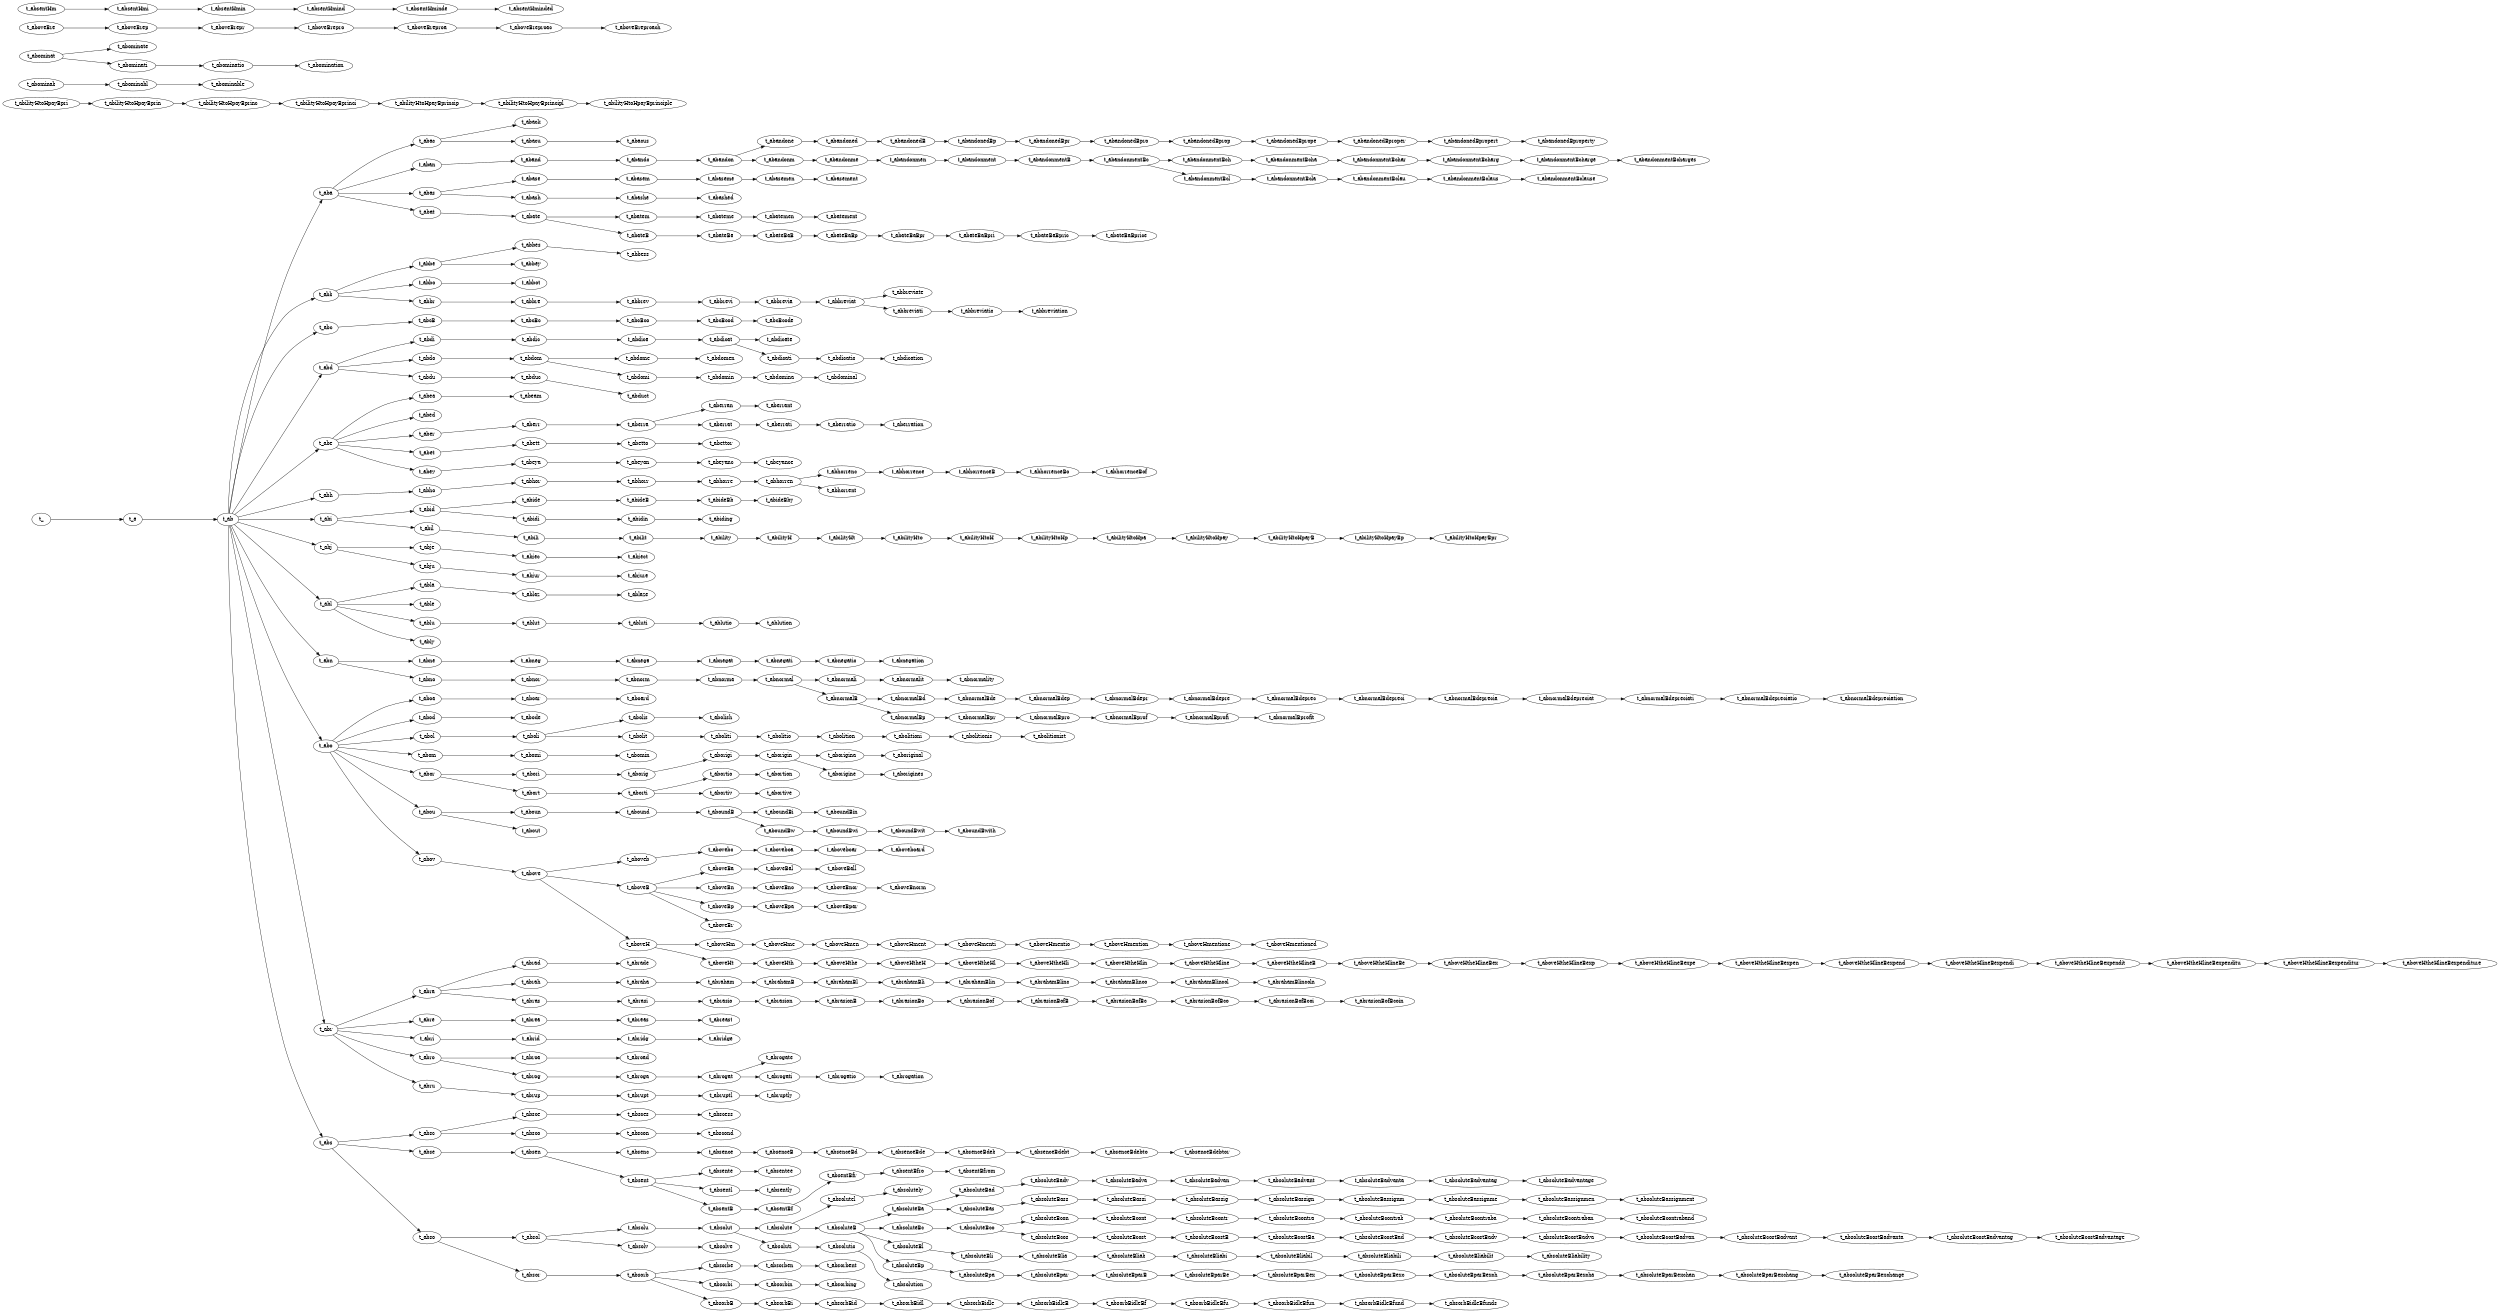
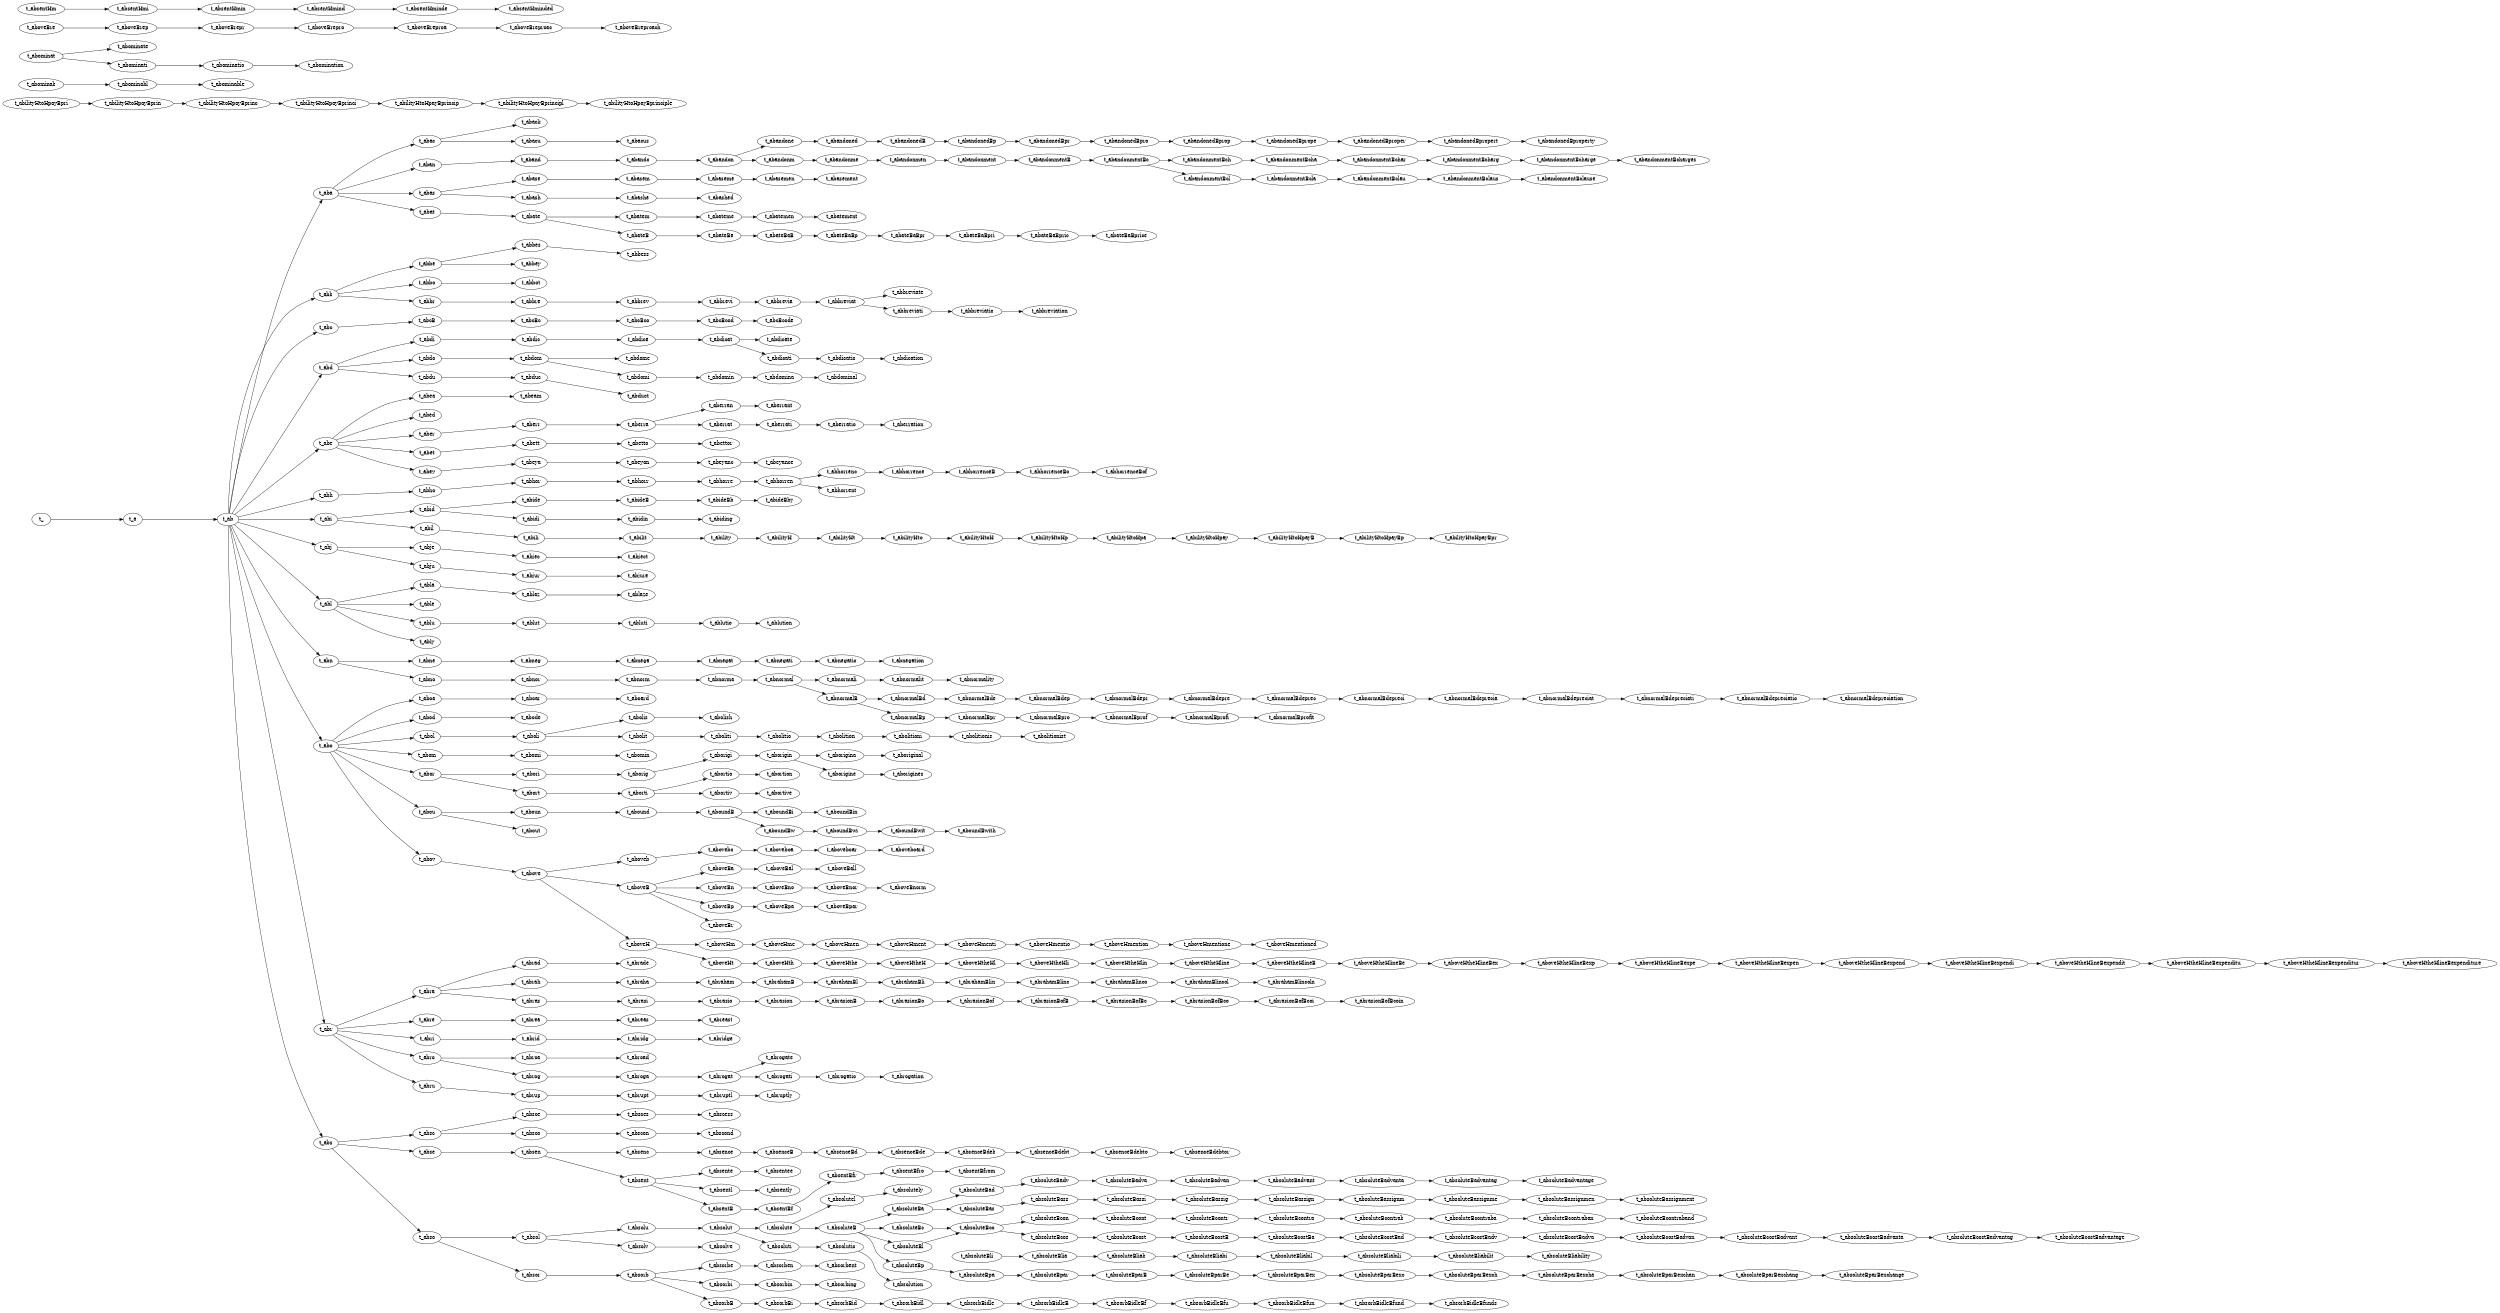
(721, 359) -> none
(940, 1251) -> (940, 1238)
